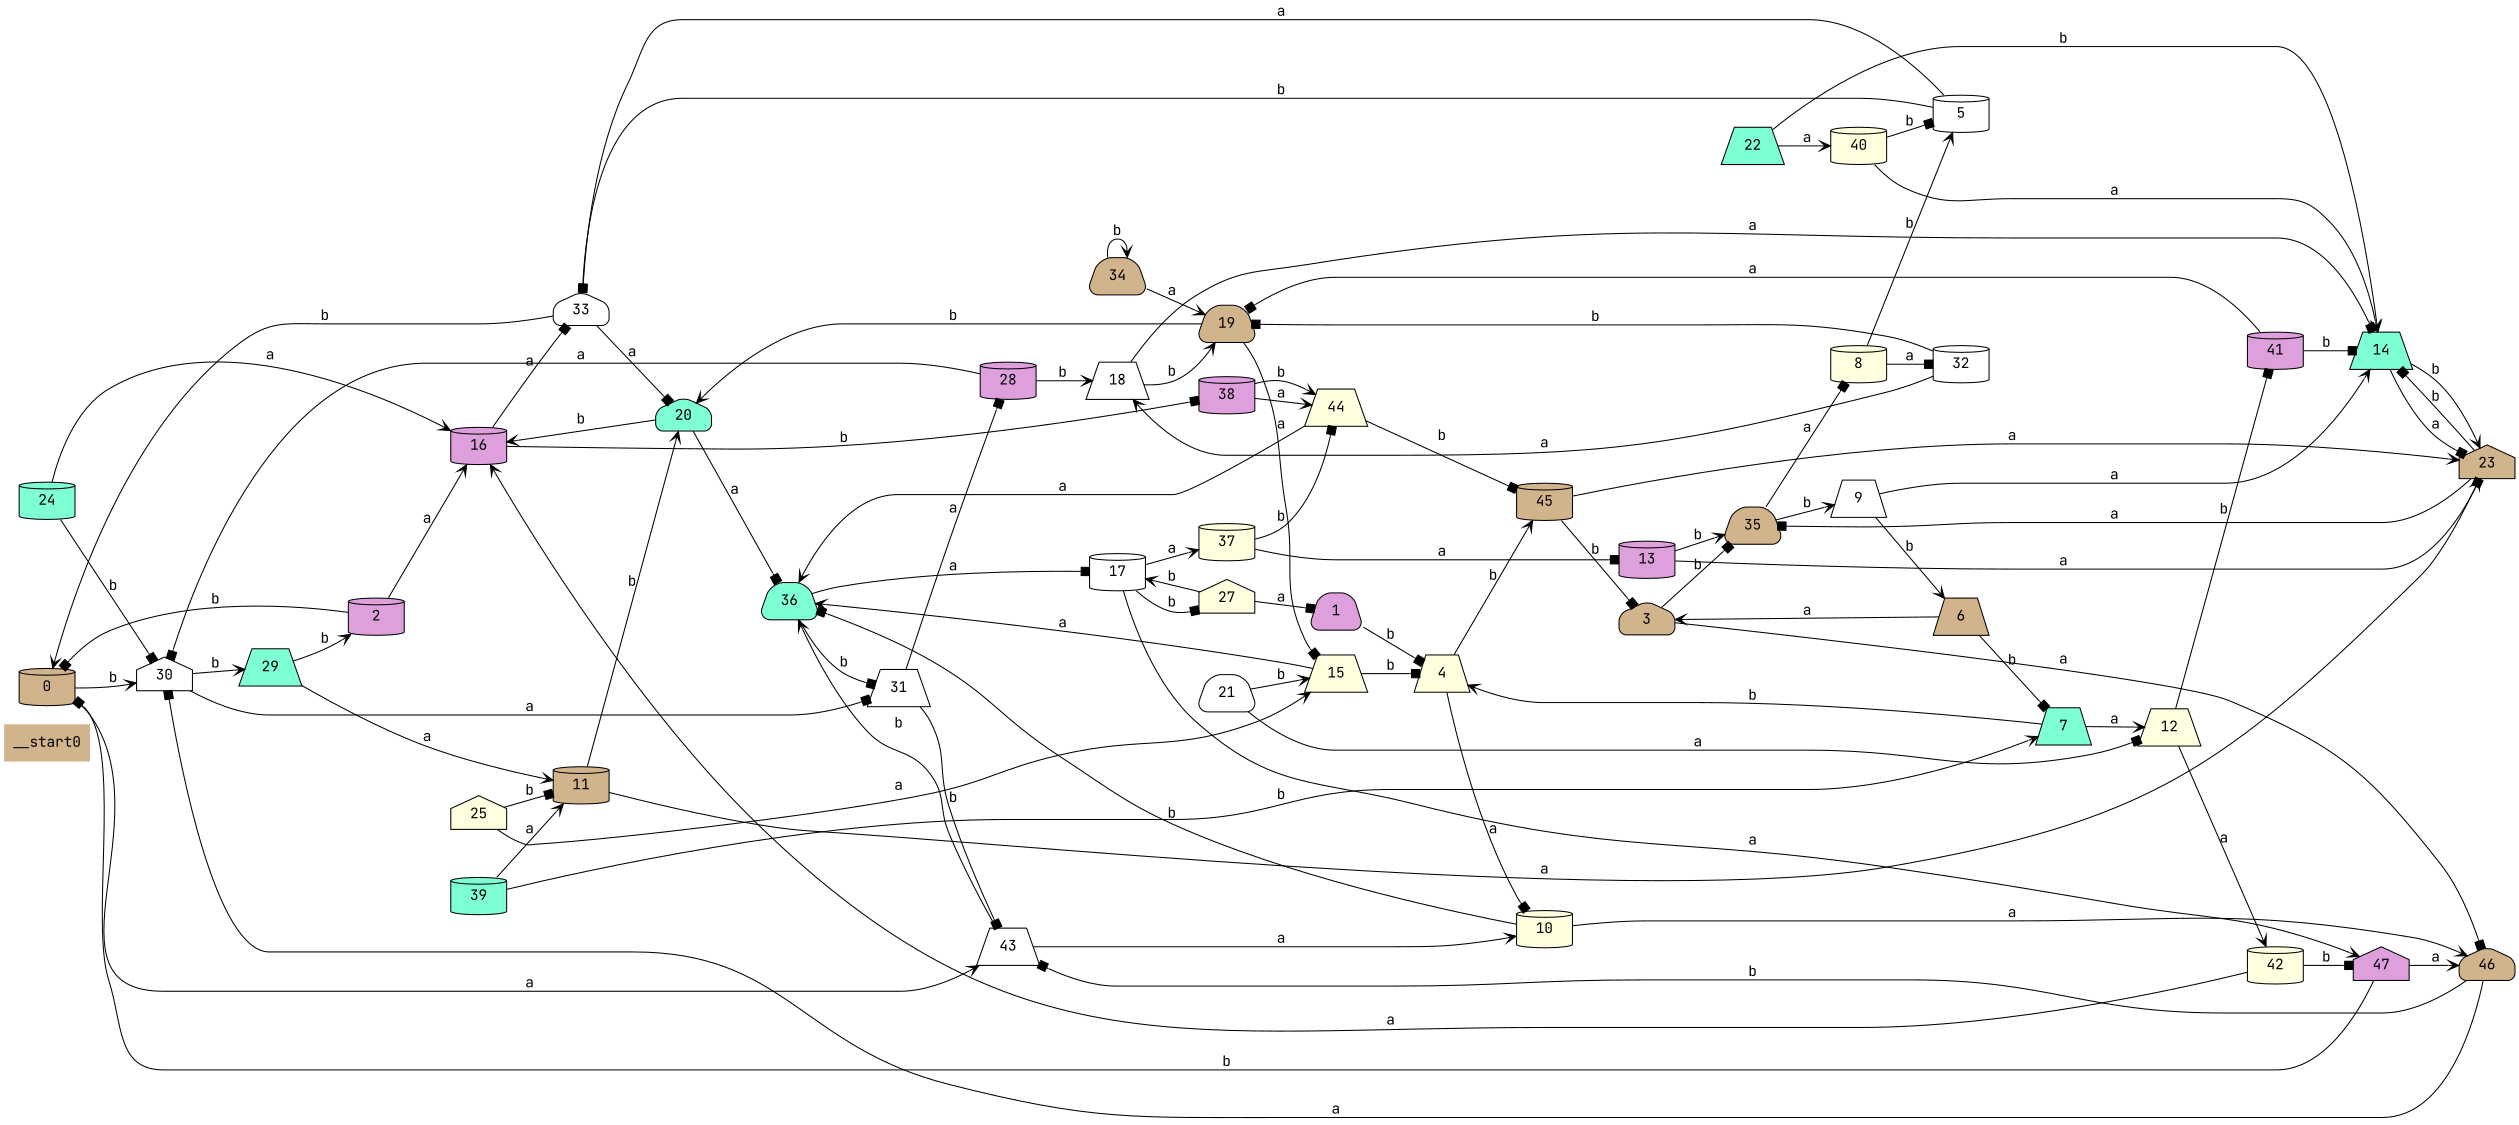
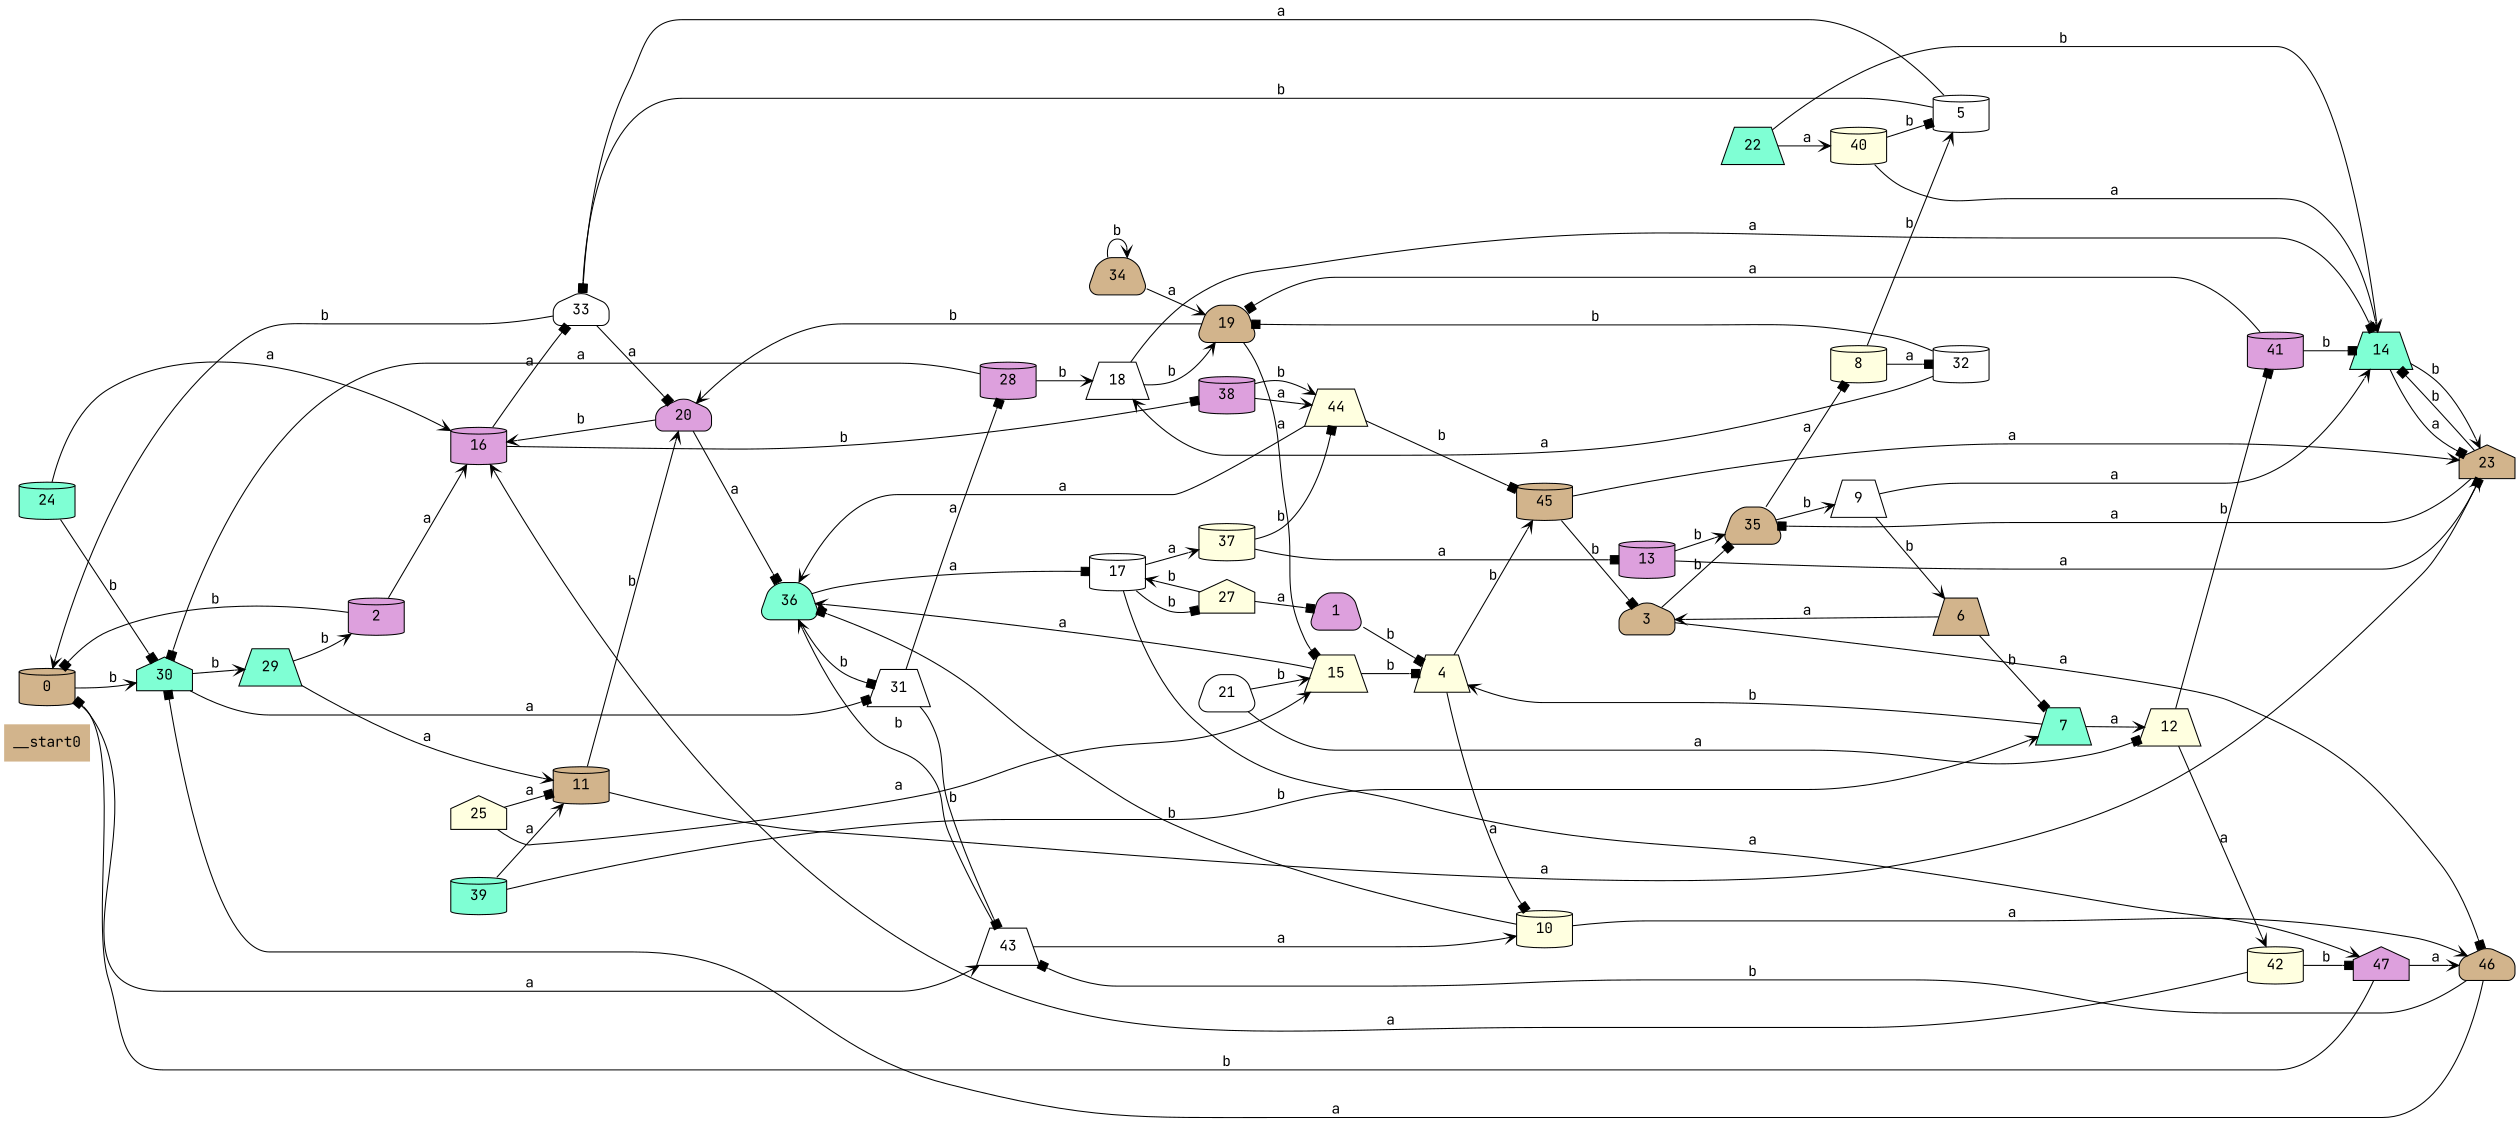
(684, 416) -> (684, 416)
(165, 676) -> (165, 676)
(530, 791) -> (530, 791)
